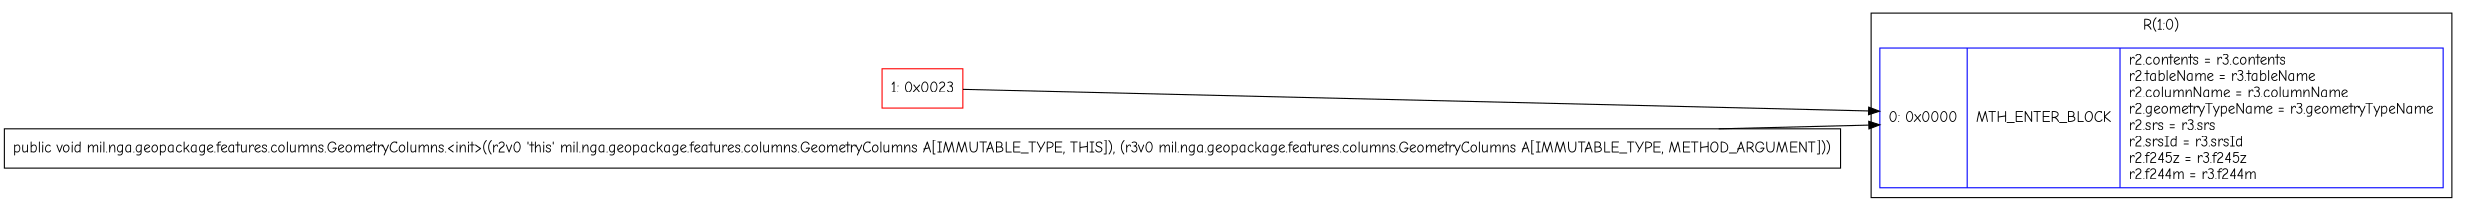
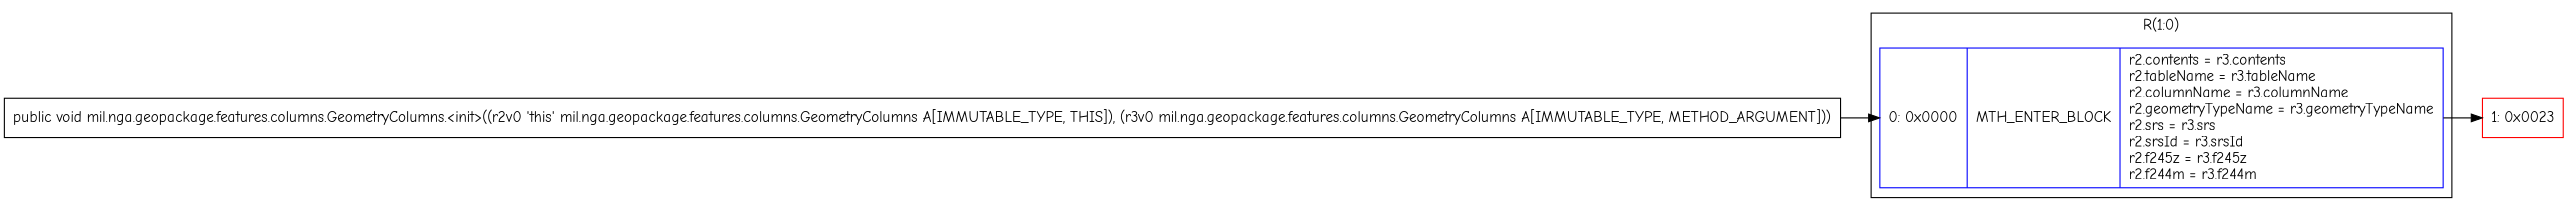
(1416, 100) -> (2459, 118)
